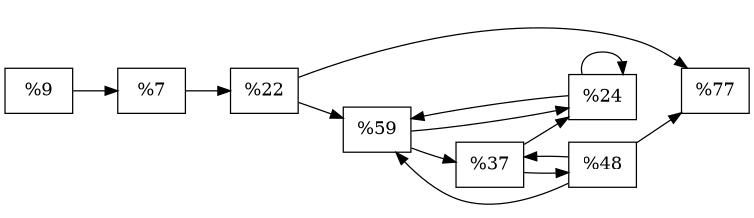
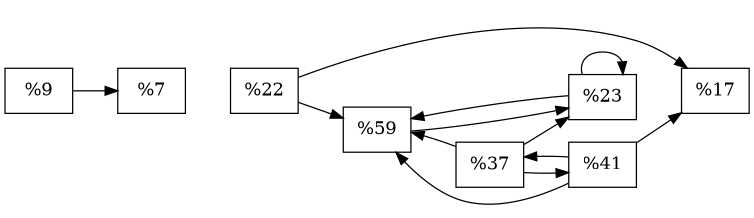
(202, 91) -> none
(715, 91) -> (715, 91)
(603, 97) -> (603, 97)
(427, 154) -> (440, 141)
(603, 165) -> (603, 165)
